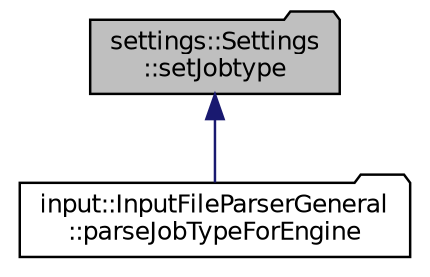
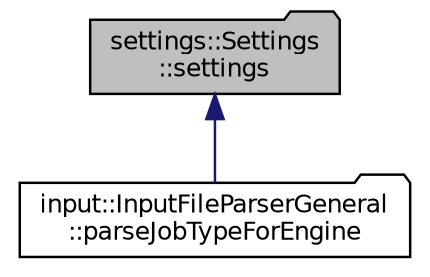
(215, 57) -> (215, 57)
